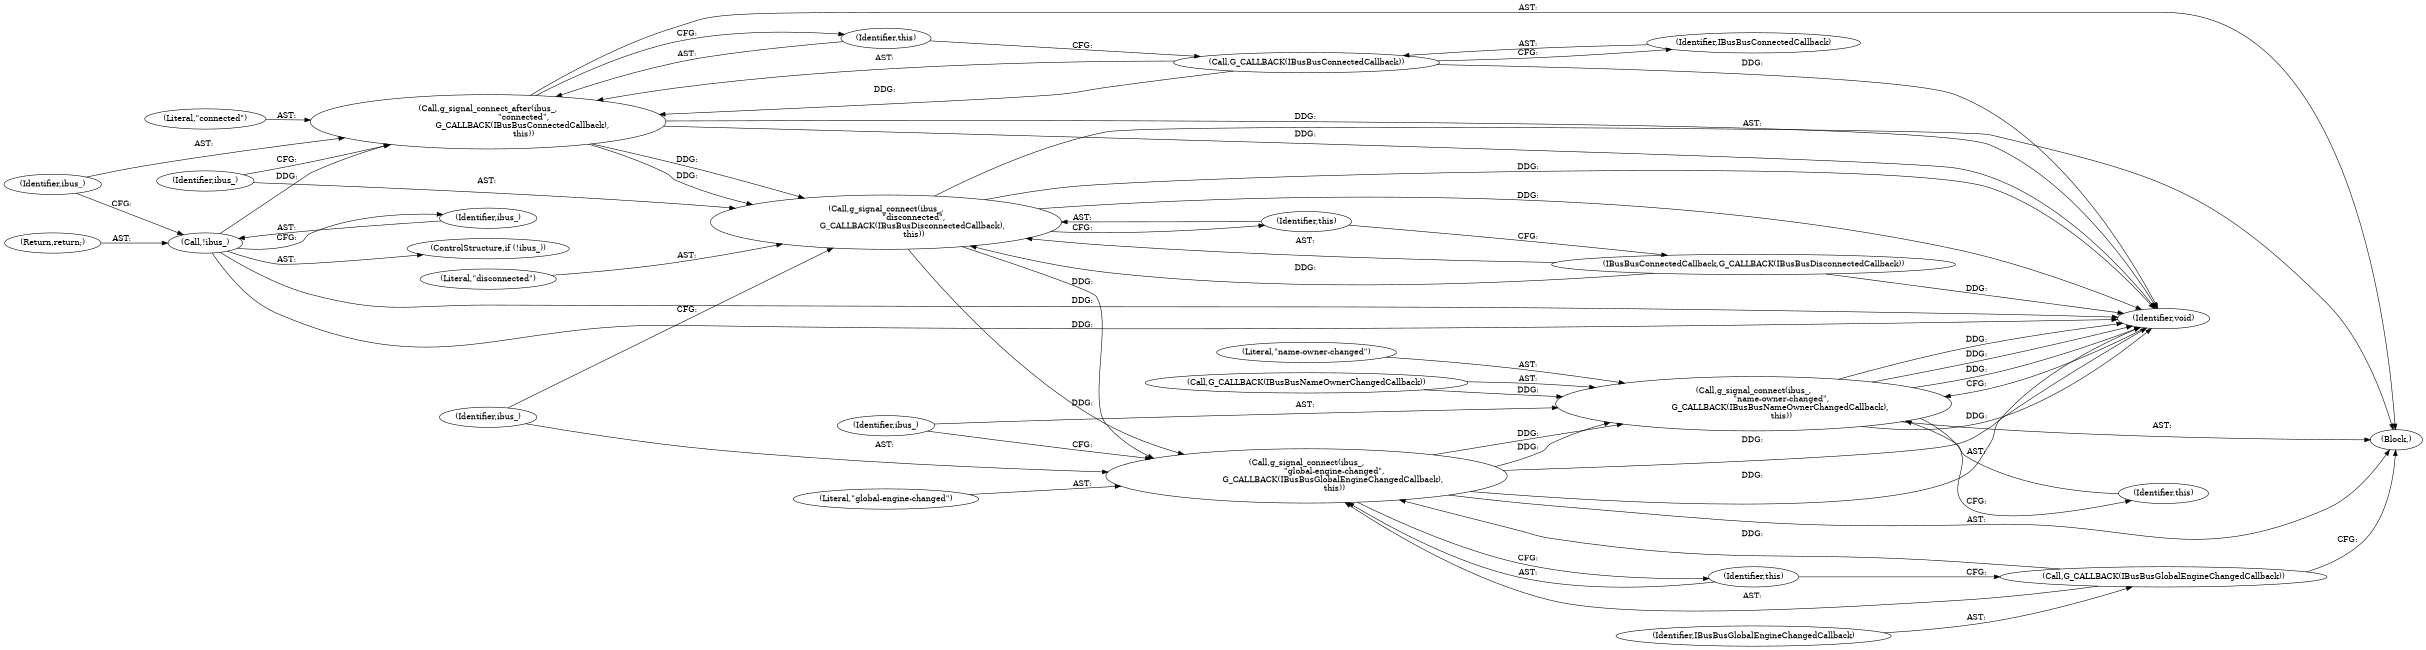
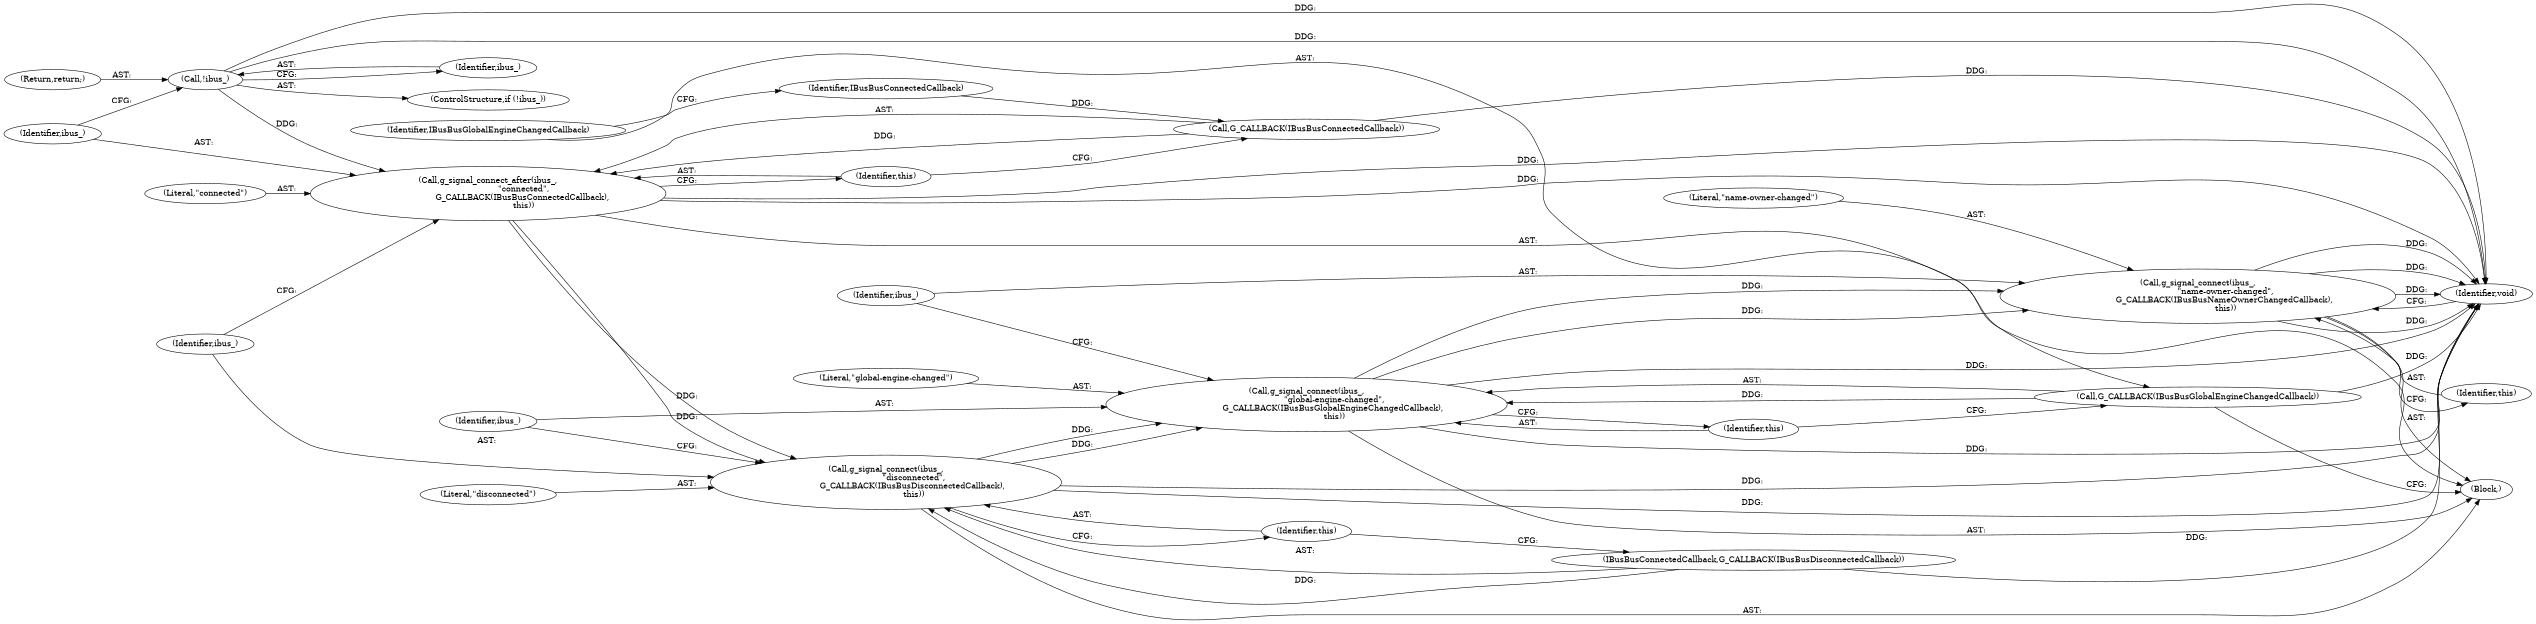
(1529, 44) -> (1084, 104)
(1552, 57) -> (693, 105)
none -> (2418, 367)
(1307, 383) -> none
